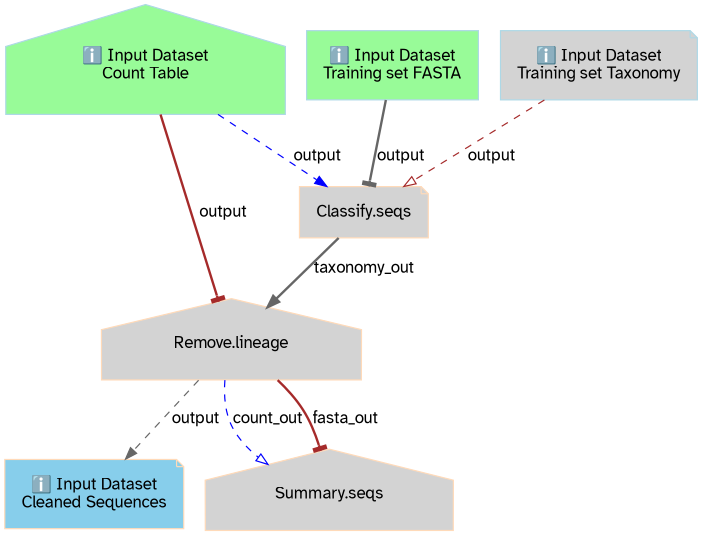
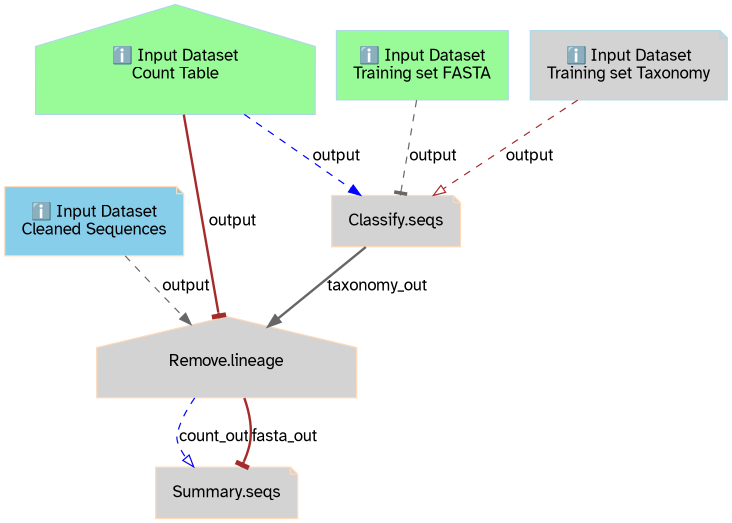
(378, 140) -> (409, 145)
(166, 415) -> (154, 286)
(329, 494) -> (227, 493)
